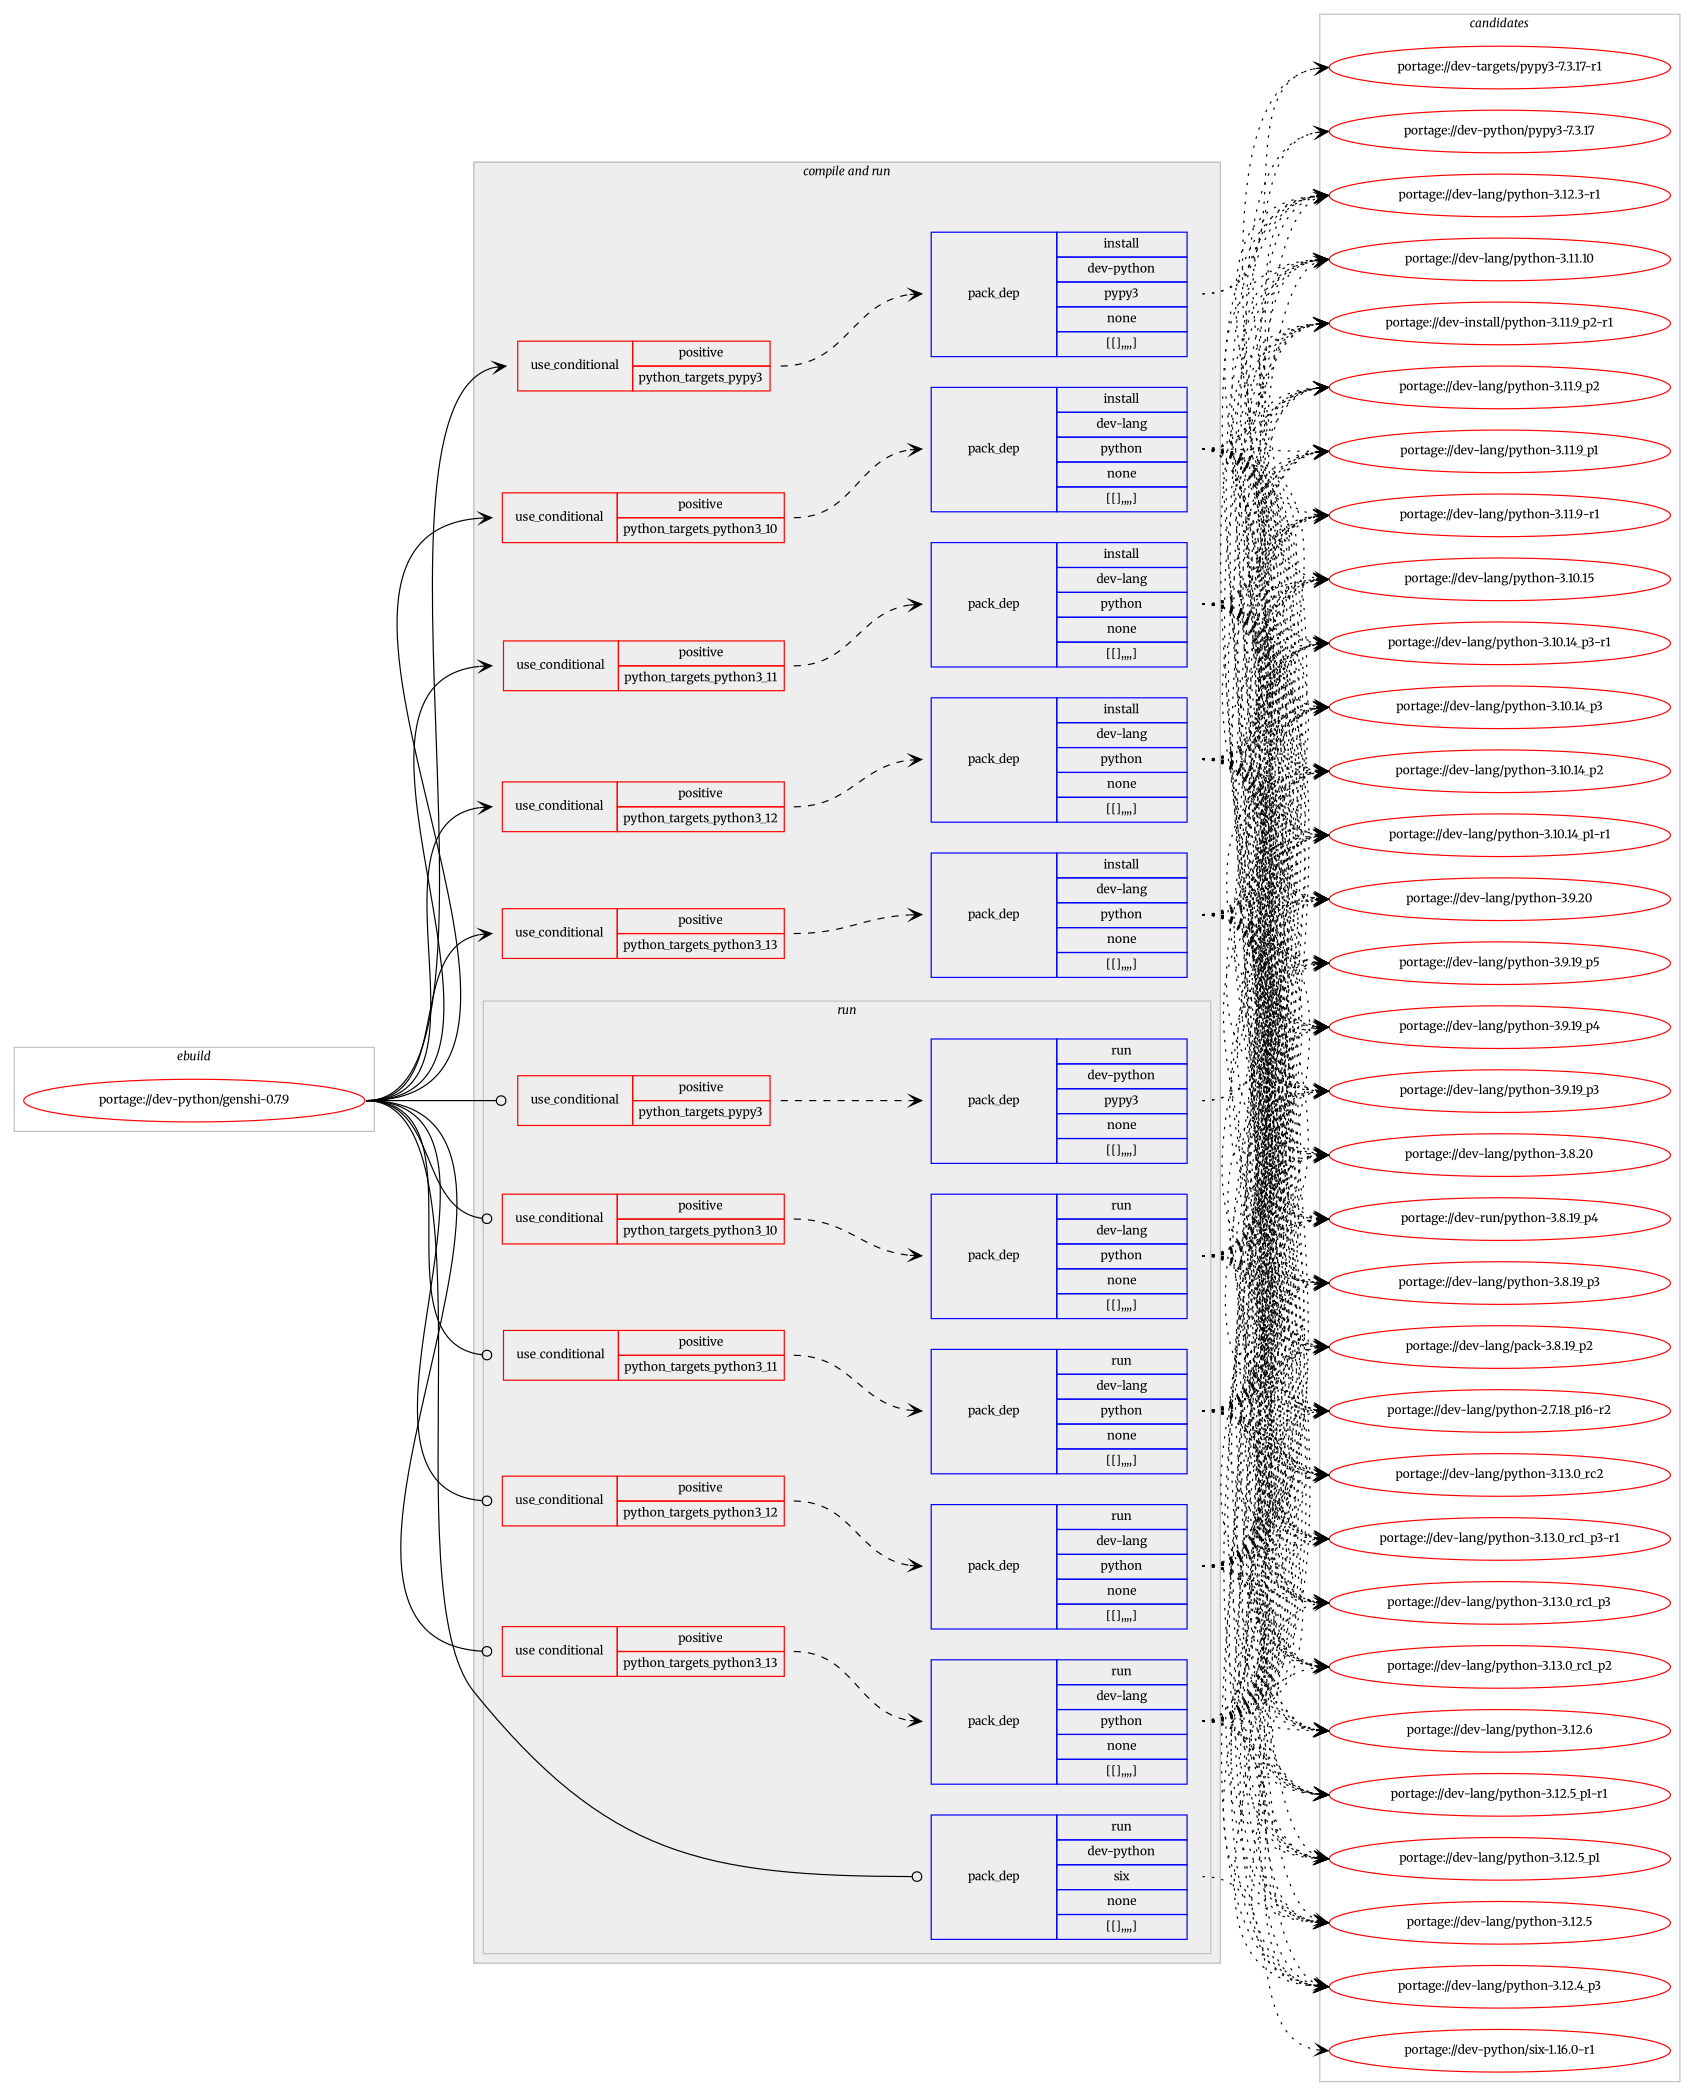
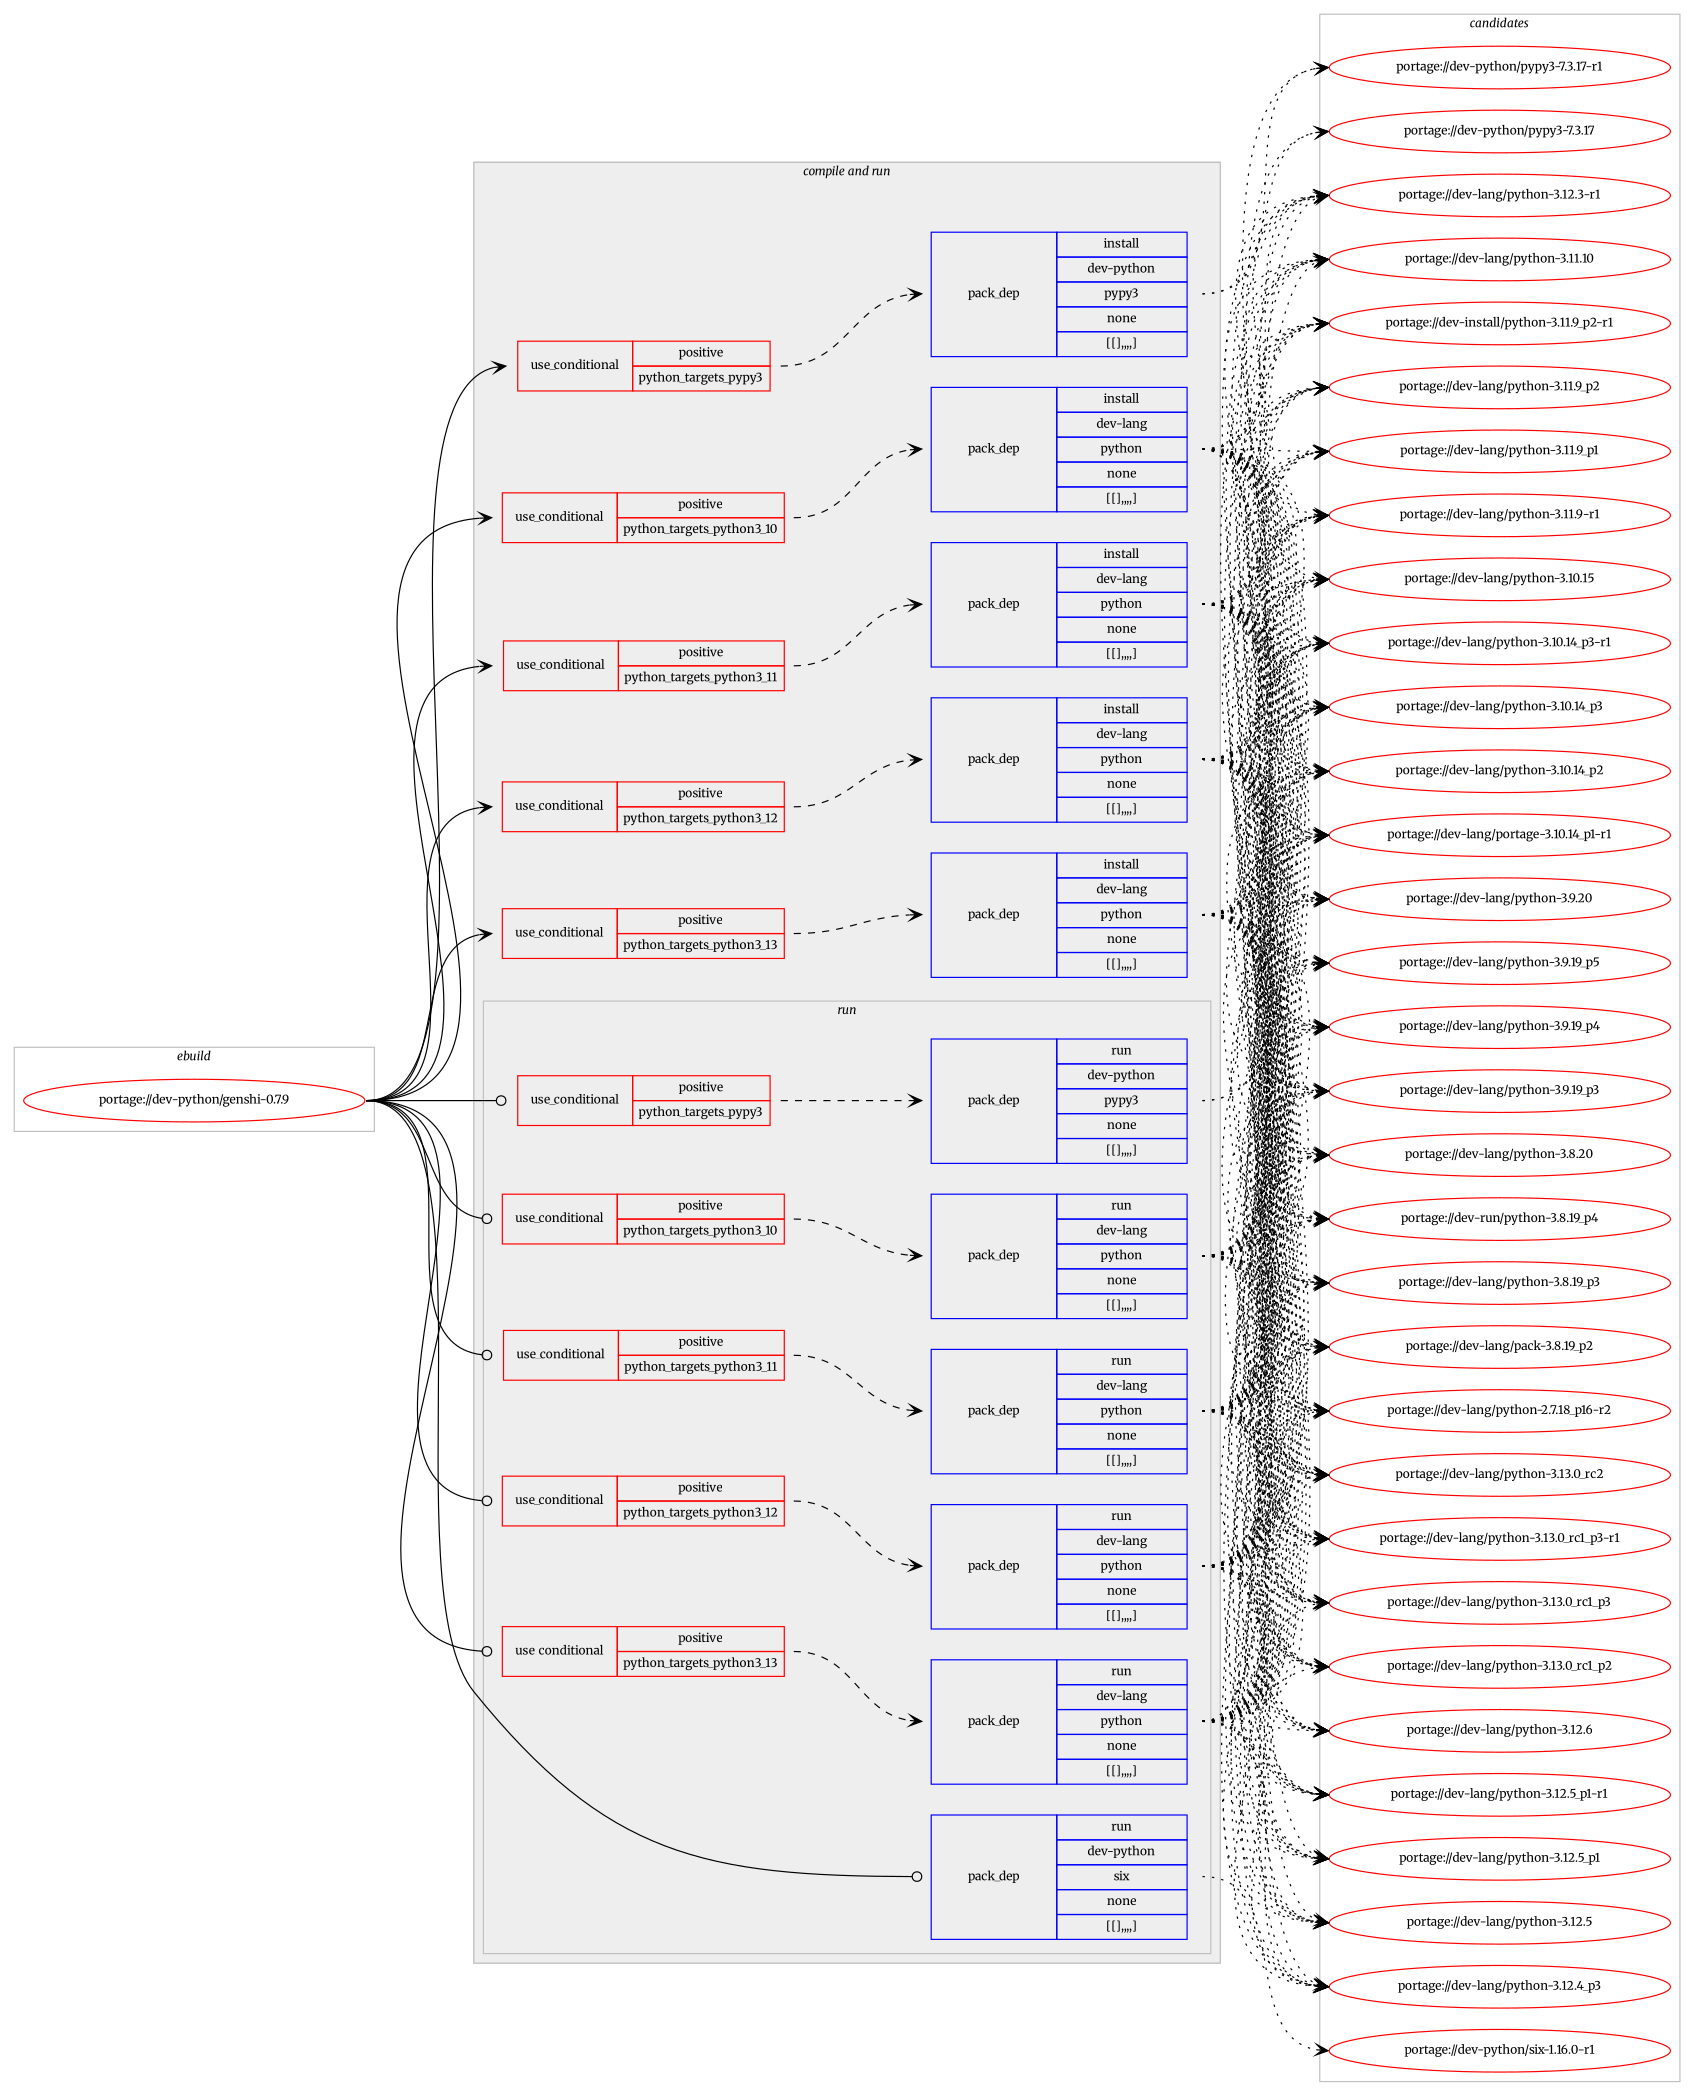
(1500, 68) -> (1500, 68)
(1500, 835) -> (1500, 835)
